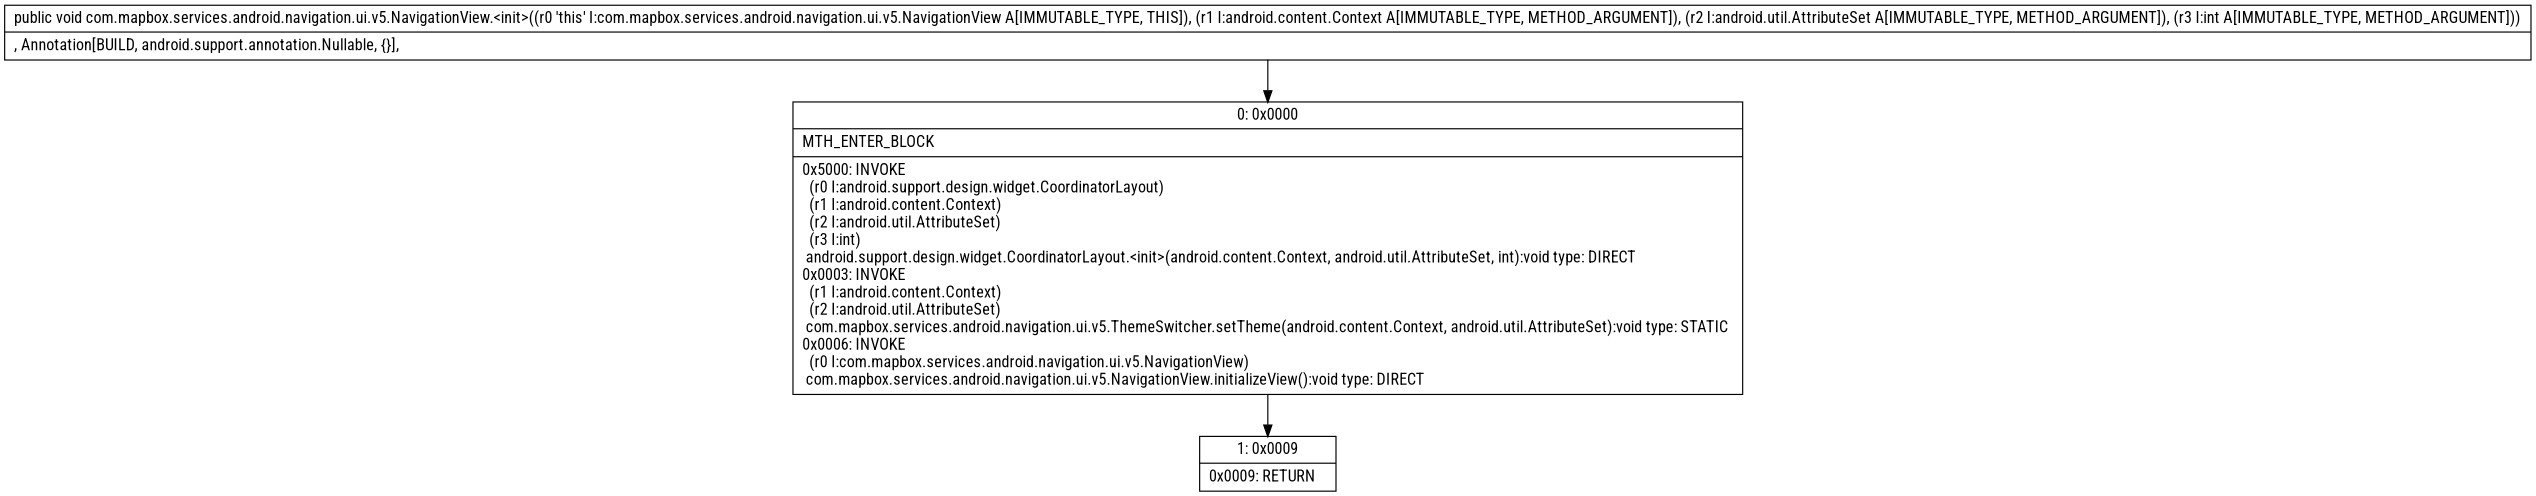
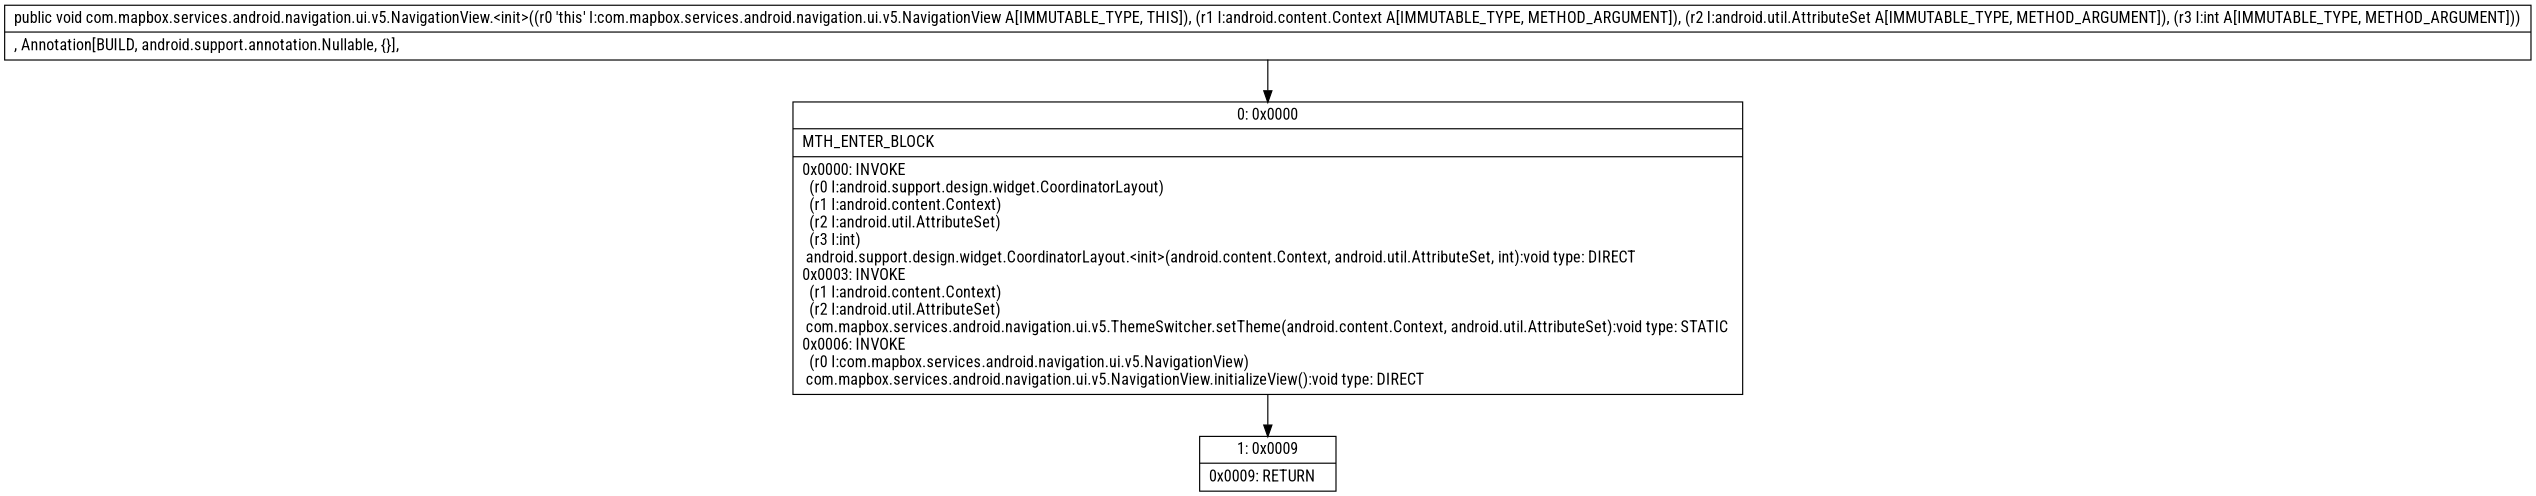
(858, 170) -> (858, 170)
